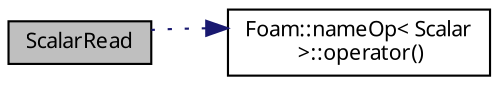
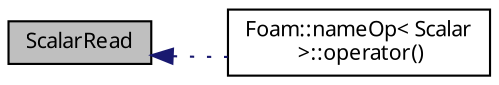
(179, 29) -> (200, 57)
